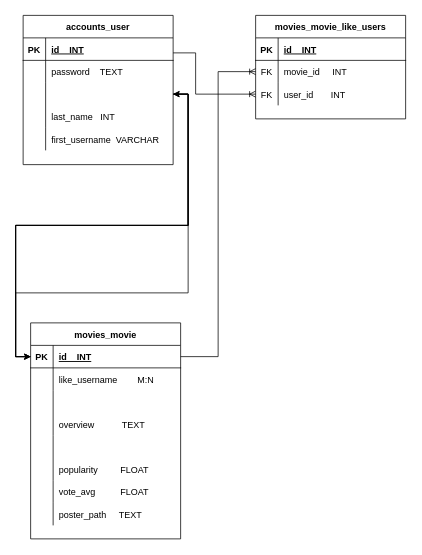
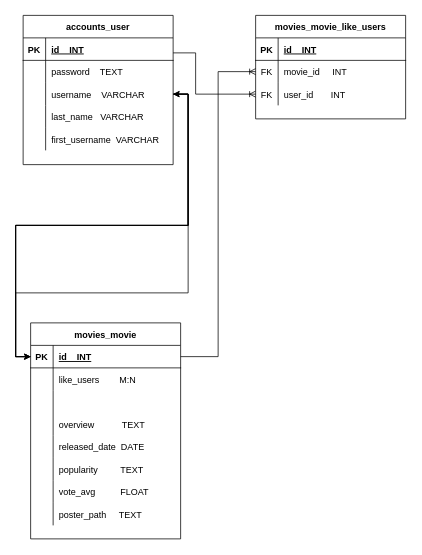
none -> (109, 94)
(86, 117) -> (97, 117)
(115, 380) -> (108, 380)
none -> (117, 447)
(117, 470) -> (114, 470)
